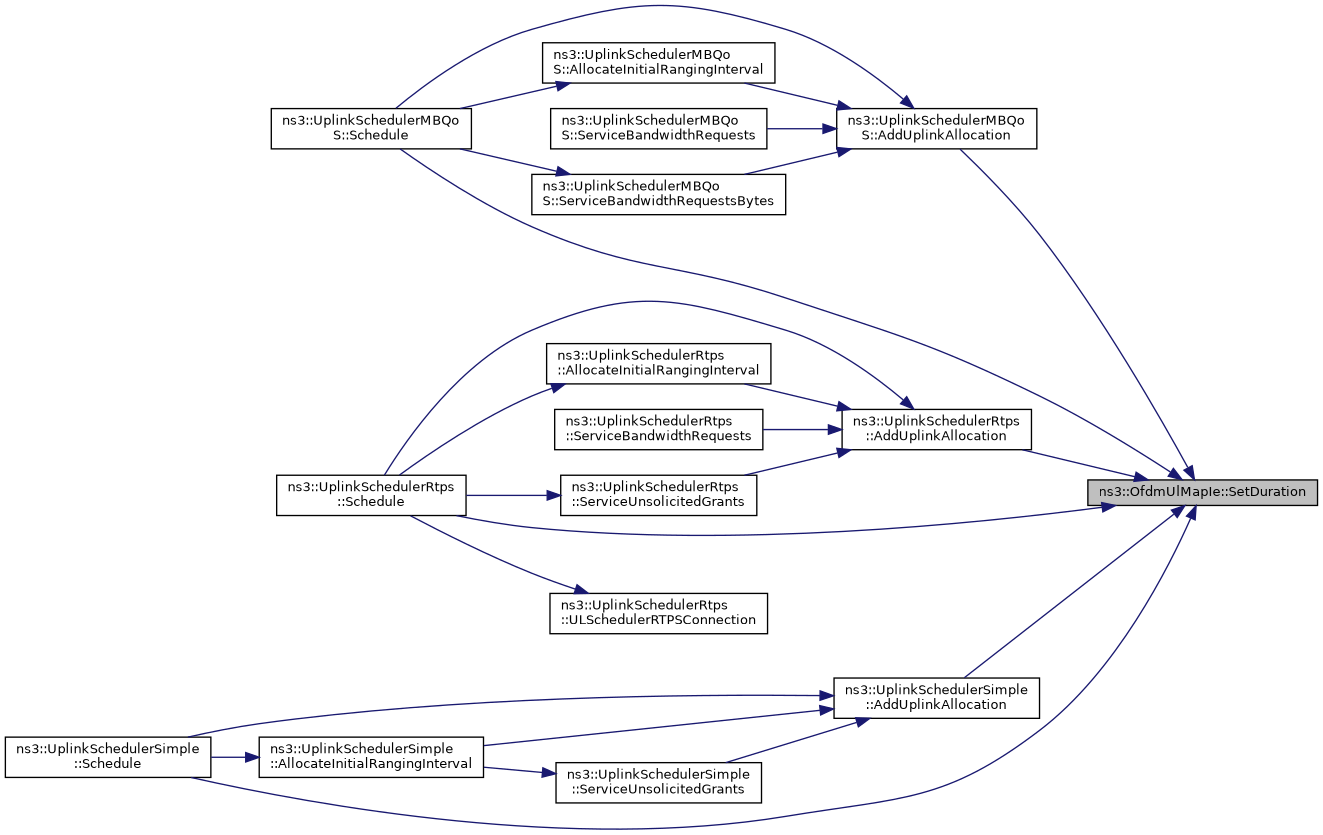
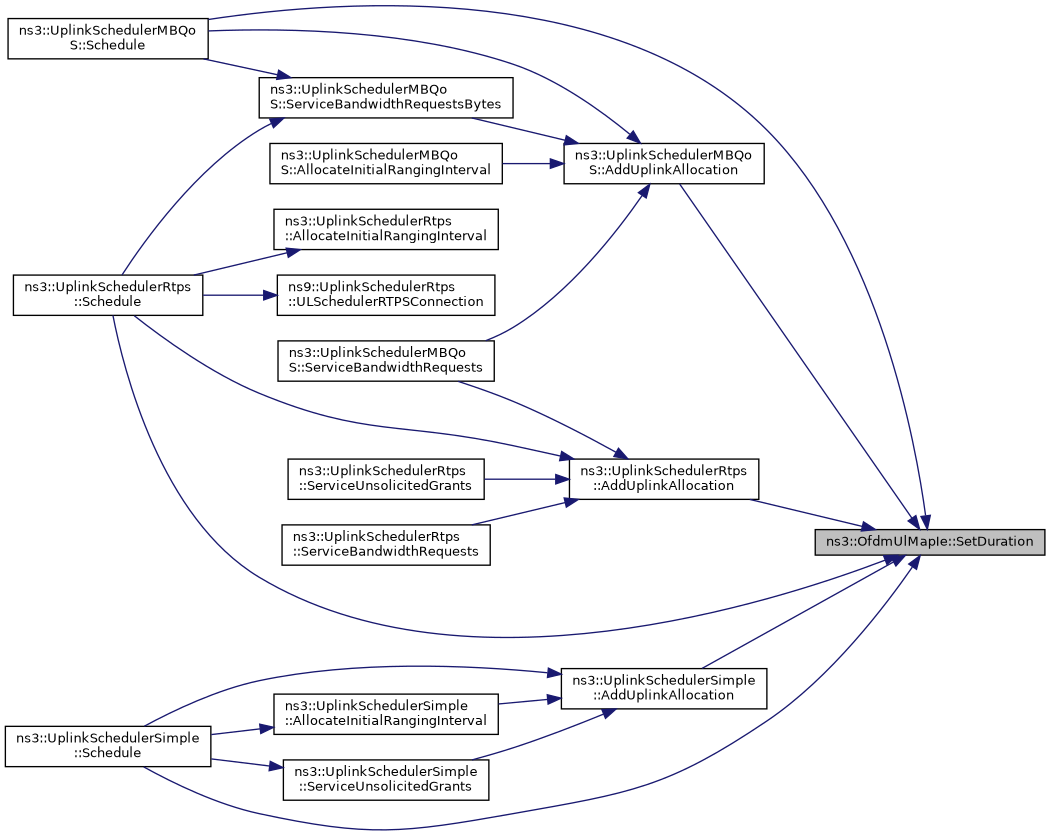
(508, 97) -> none
(791, 395) -> (539, 413)
(507, 495) -> (188, 190)
(659, 614) -> (386, 295)
(513, 770) -> (240, 762)
